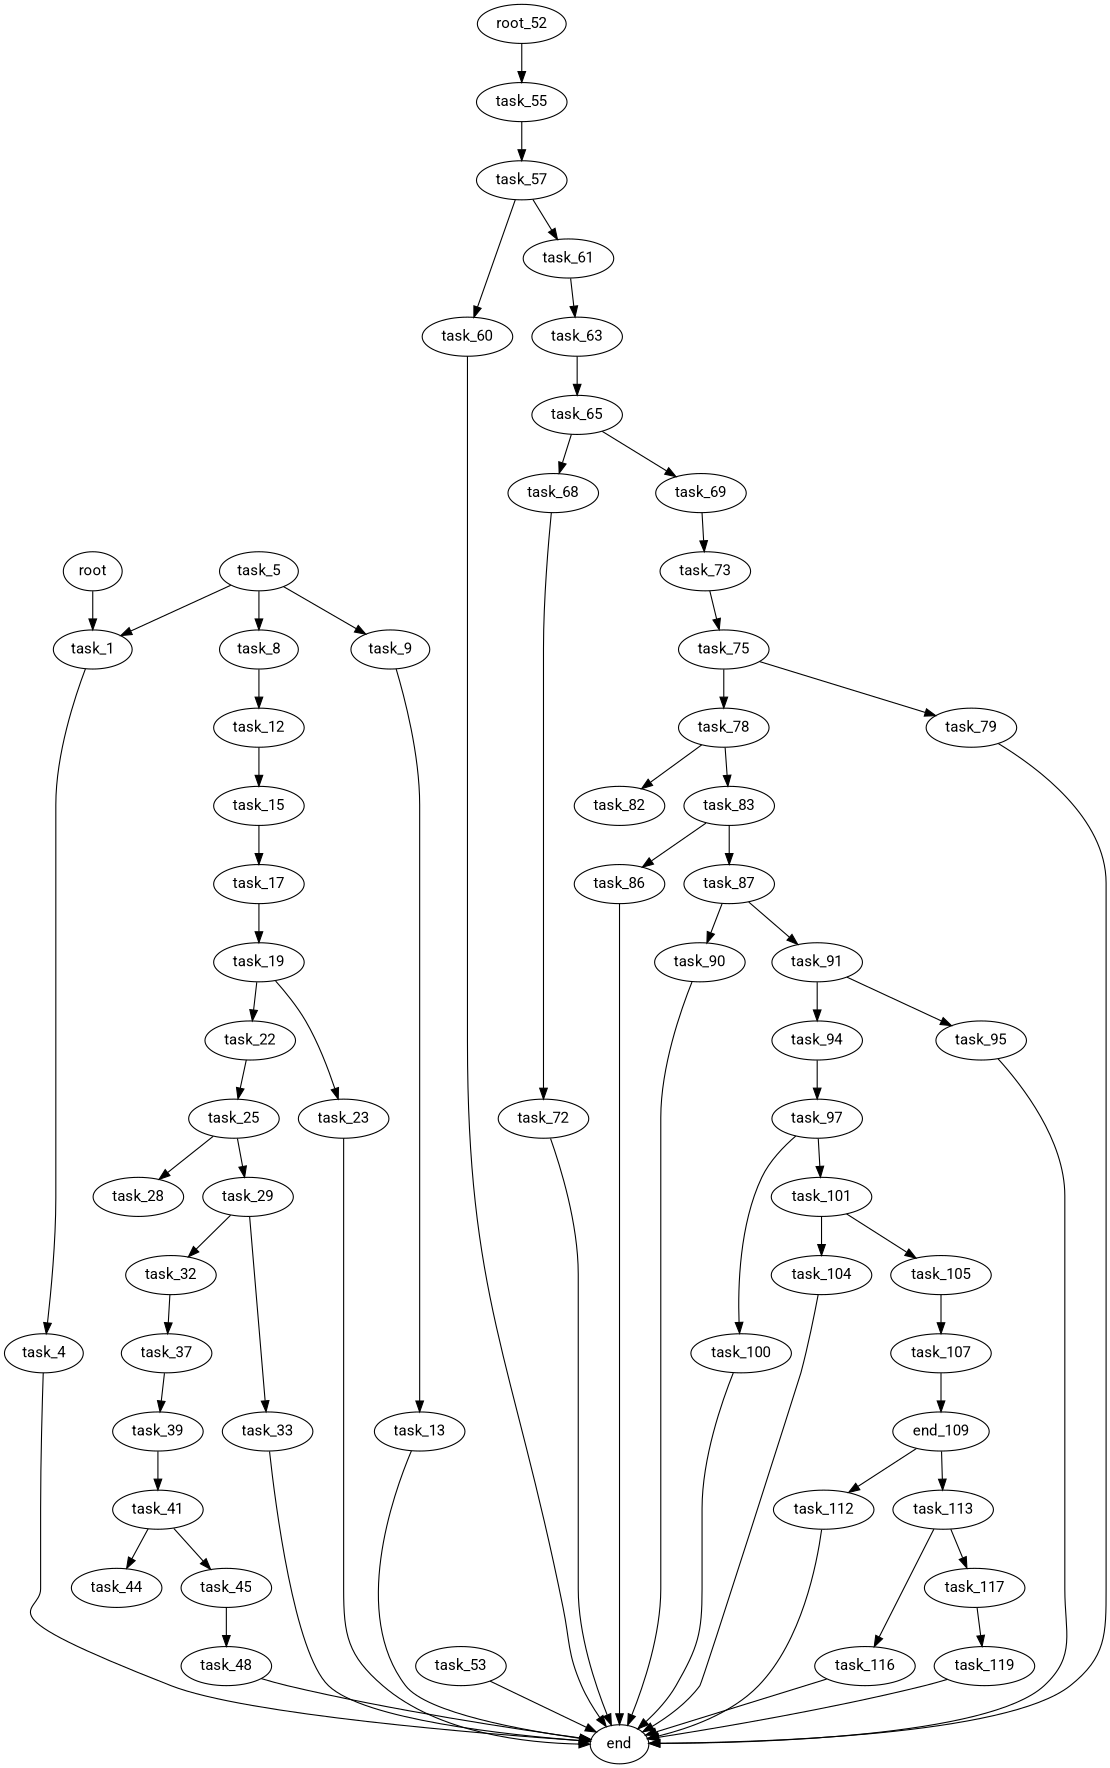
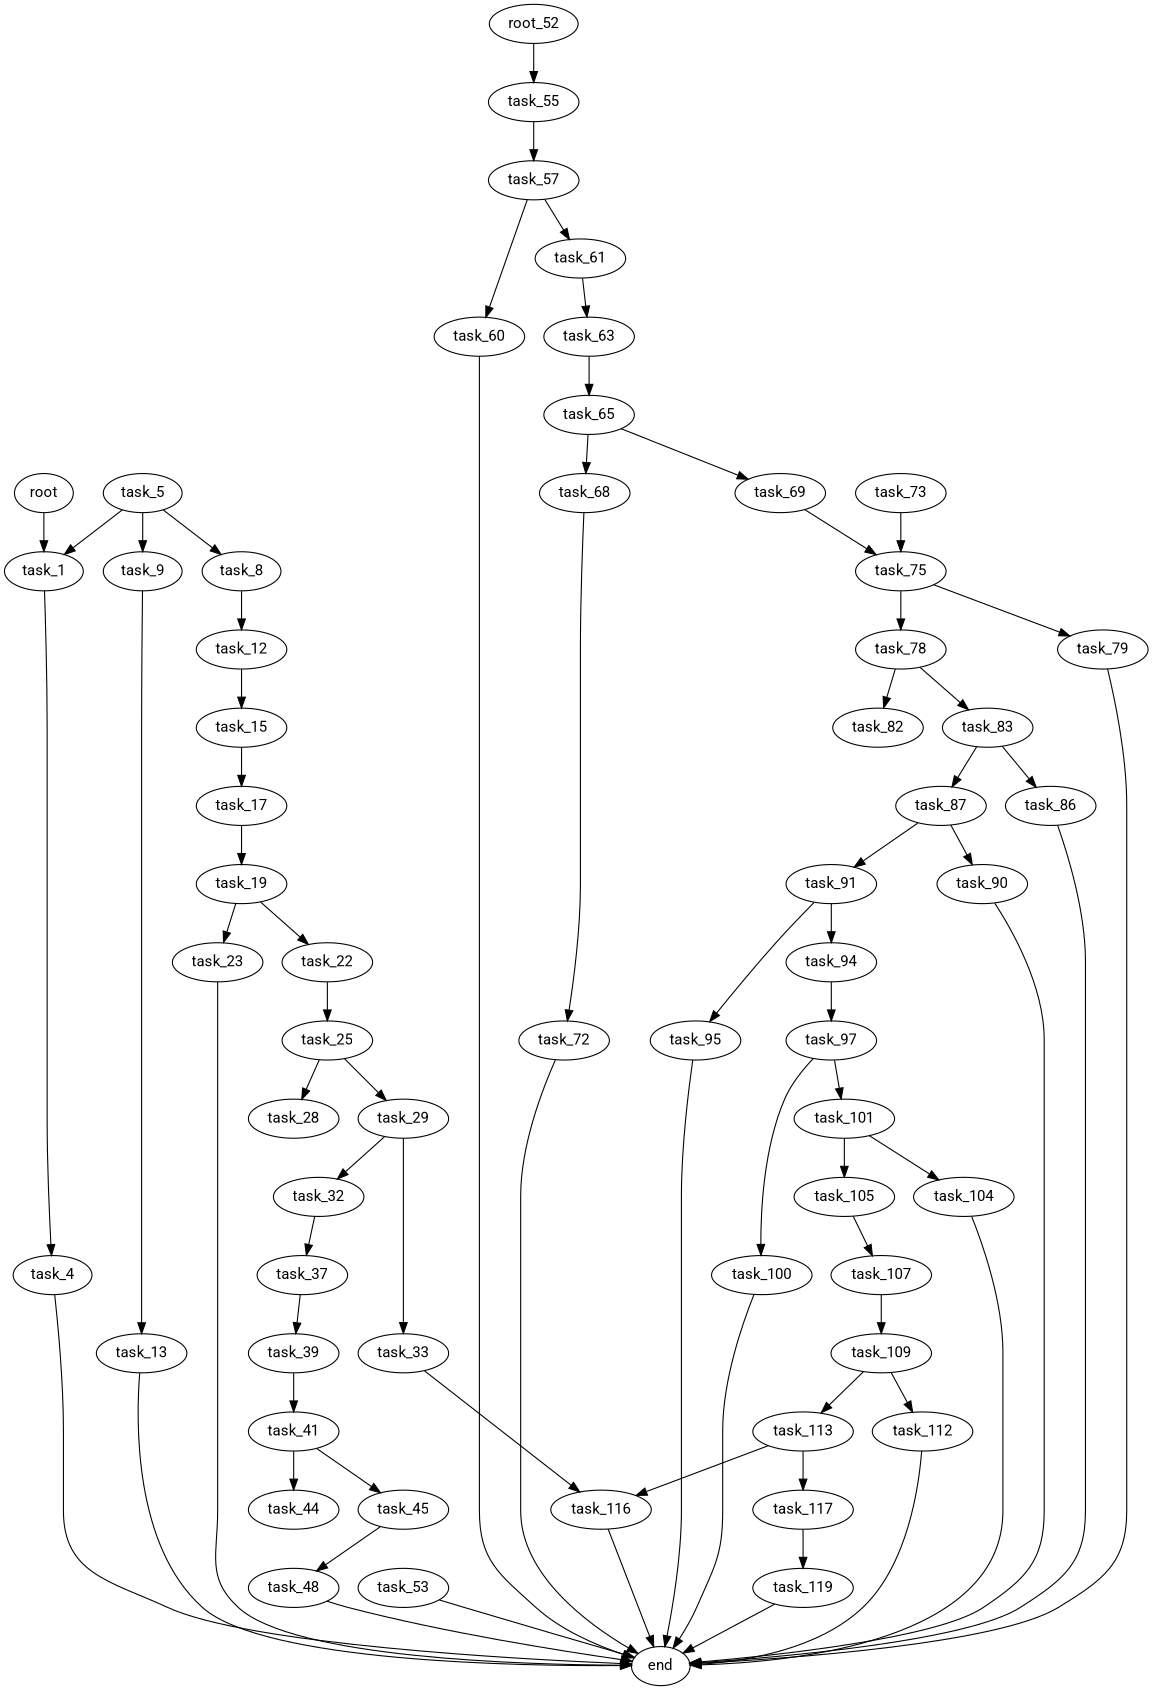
(703, 527) -> (836, 529)
(941, 1431) -> (881, 1353)
(326, 1681) -> (498, 1428)
